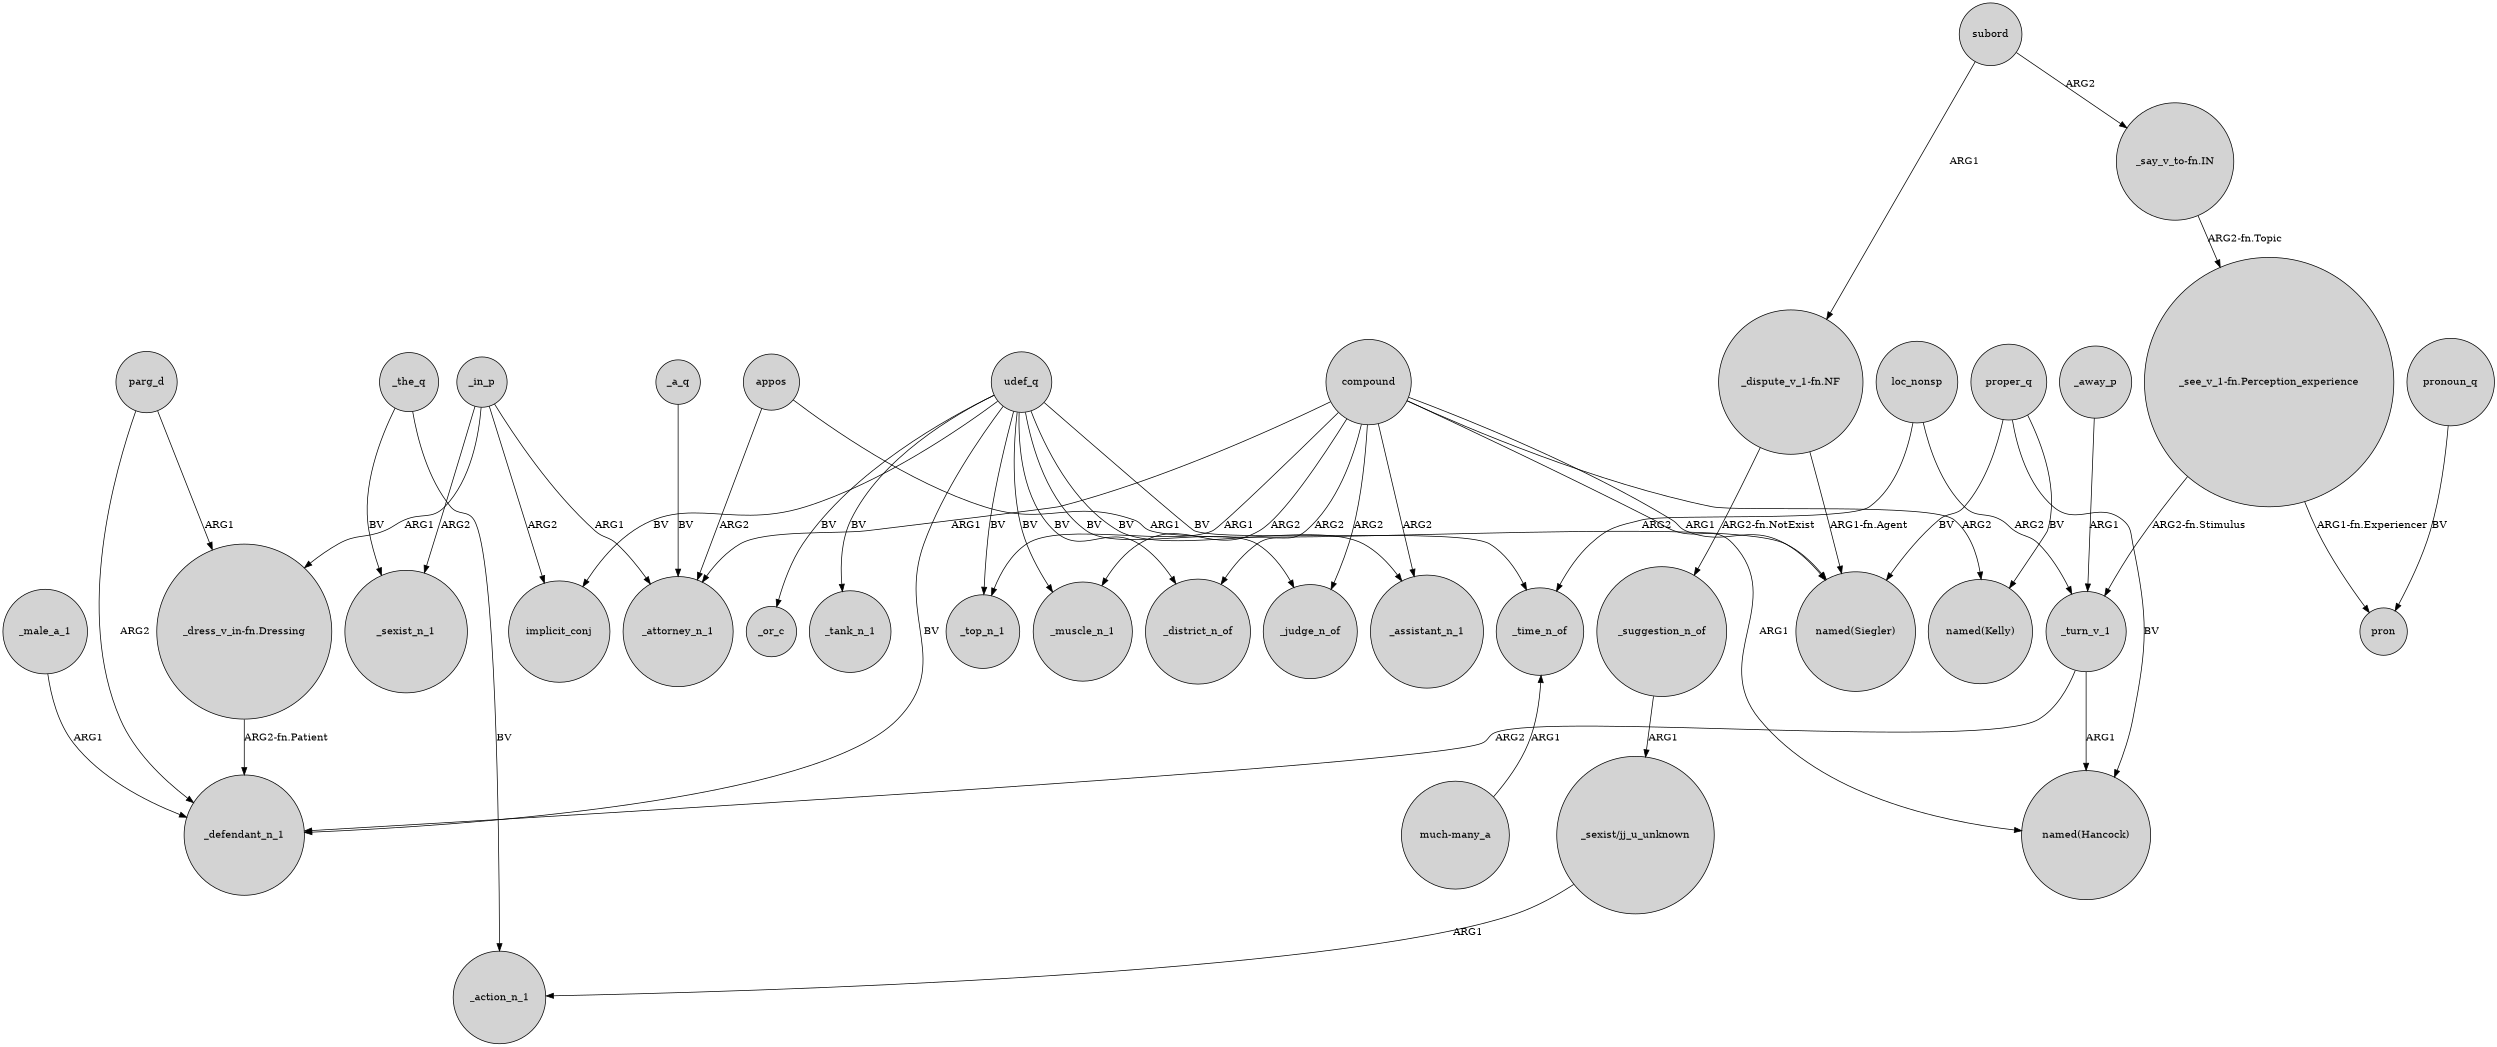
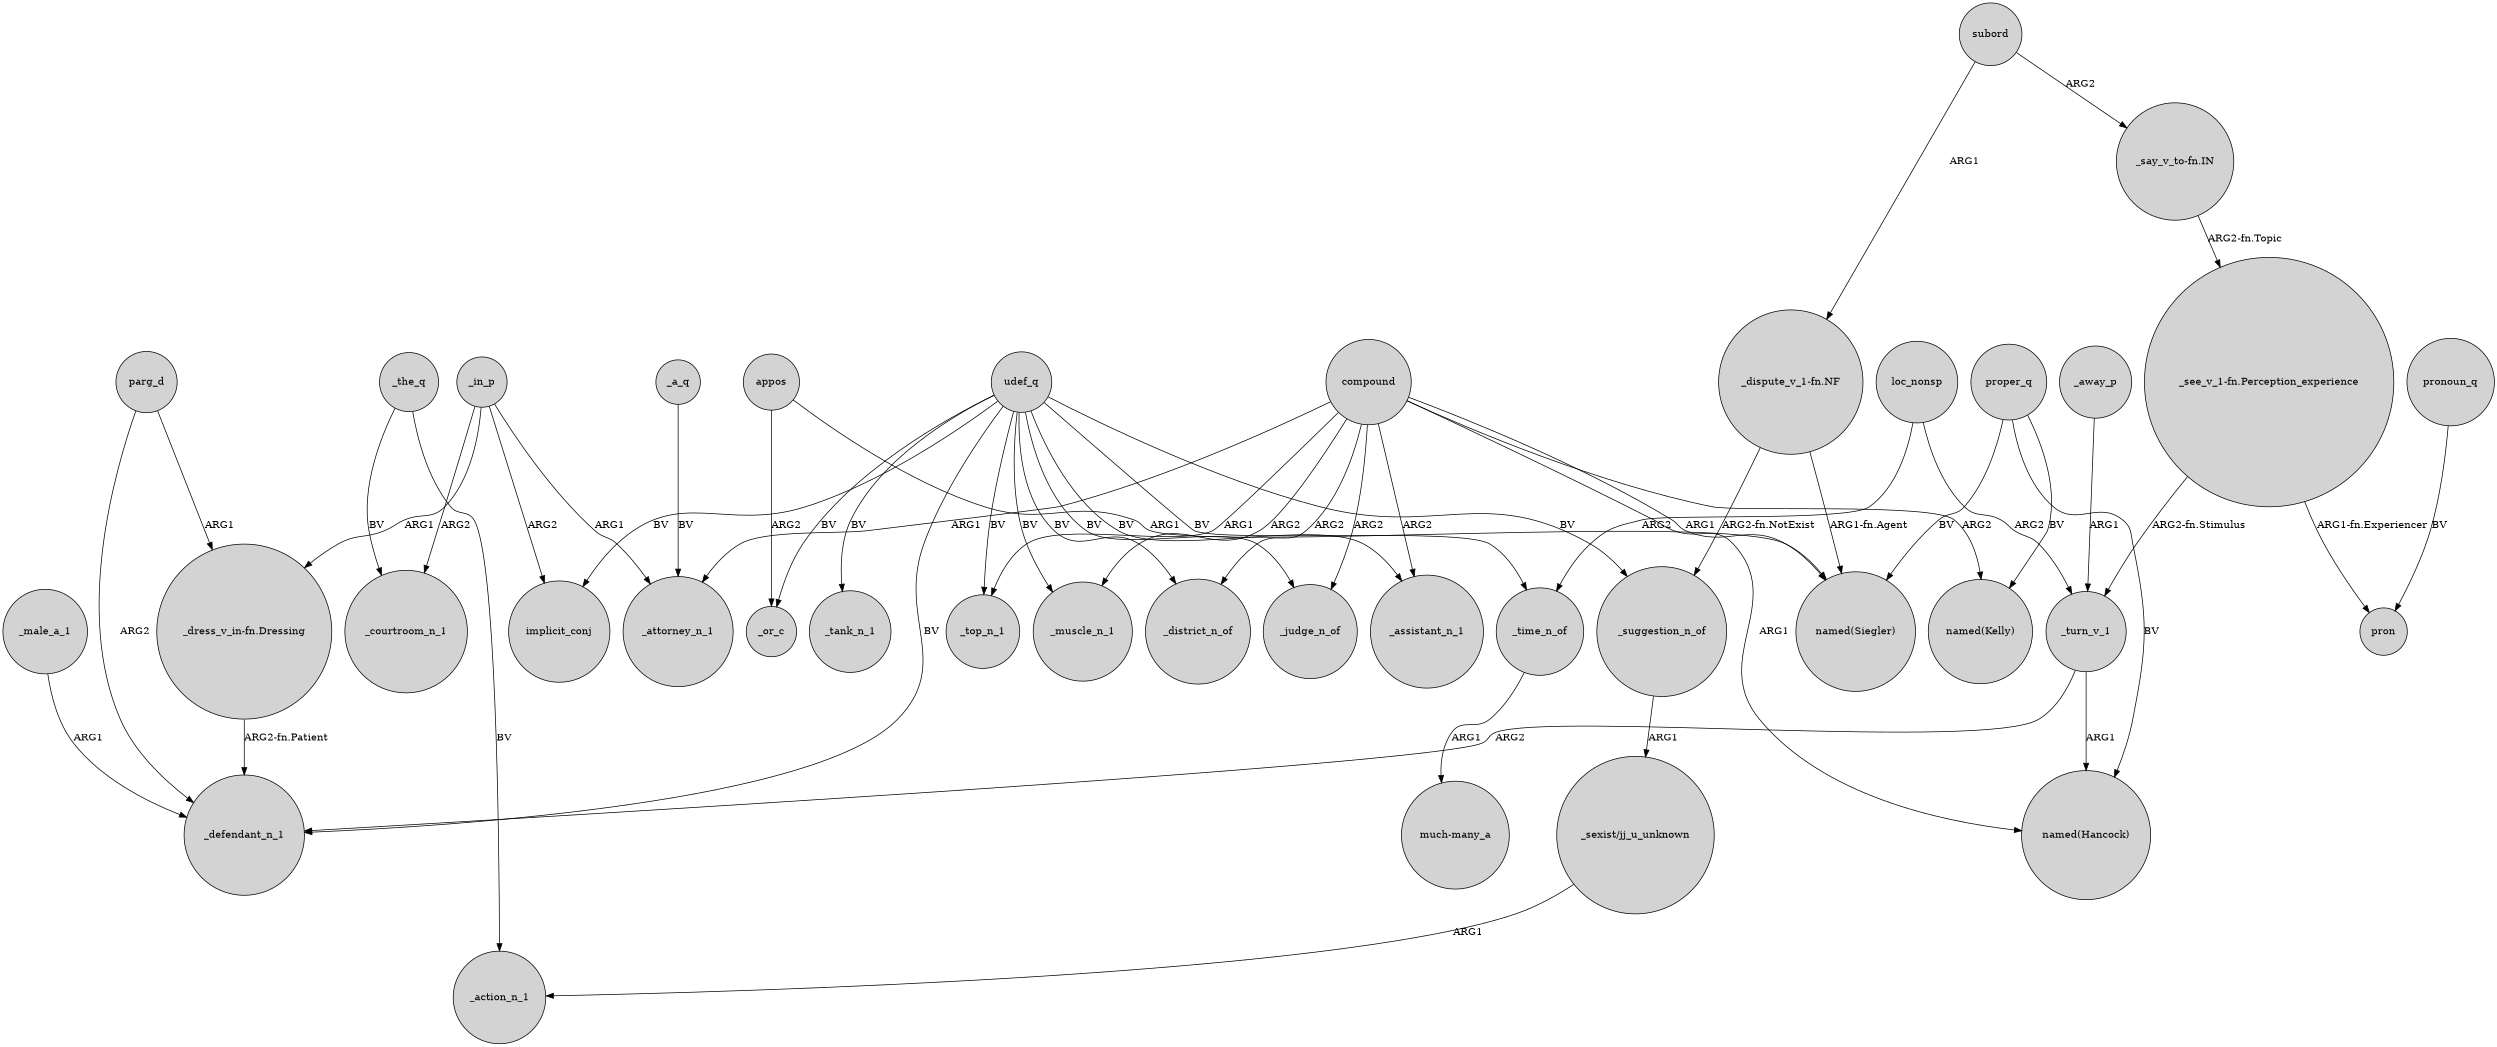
(731, 491) -> (771, 504)
none -> (1332, 509)
(406, 632) -> (406, 632)
(1528, 744) -> (1477, 724)
